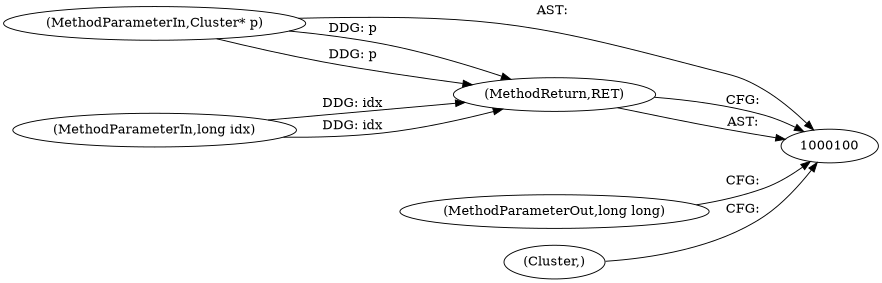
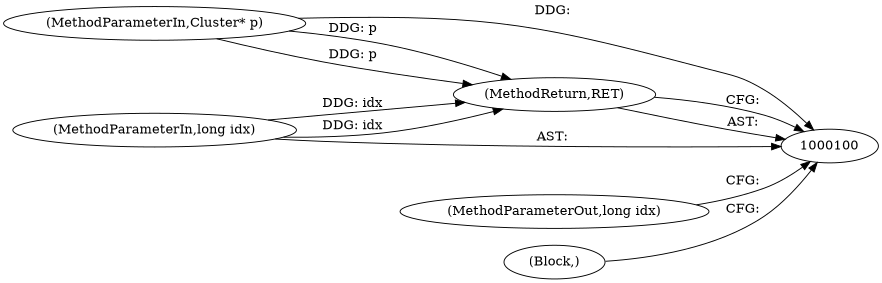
(555, 11) -> (555, 11)
none -> (523, 146)
(555, 212) -> (555, 212)
(555, 262) -> (555, 262)
